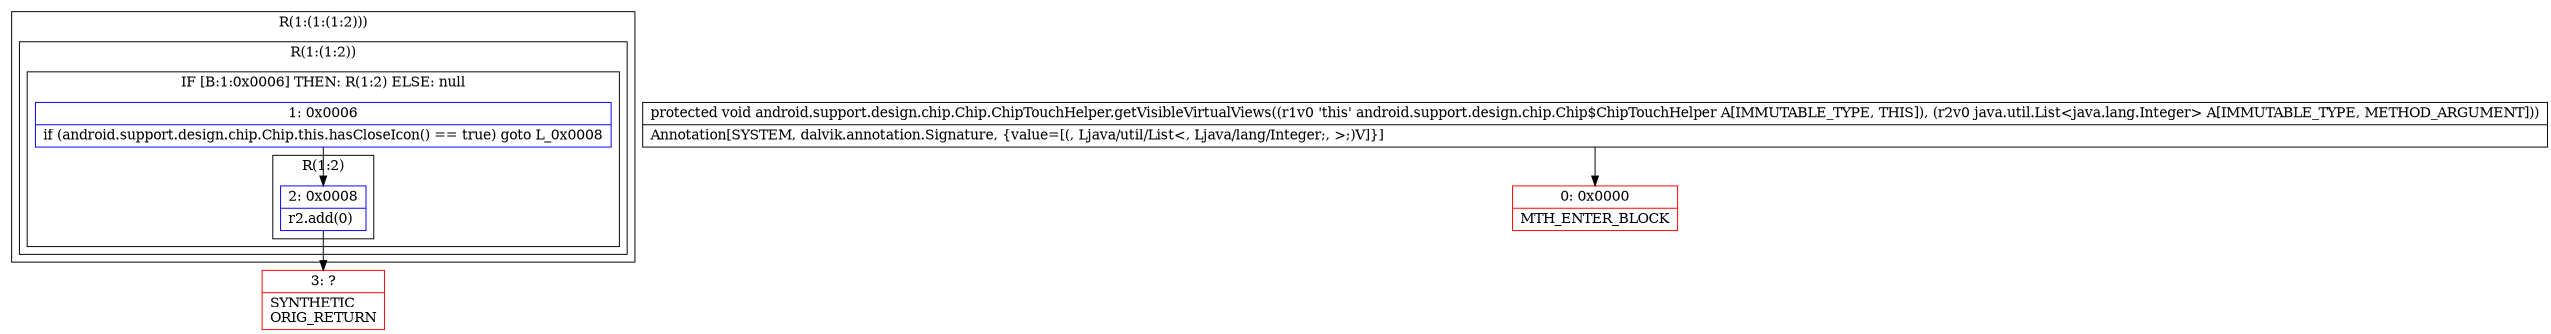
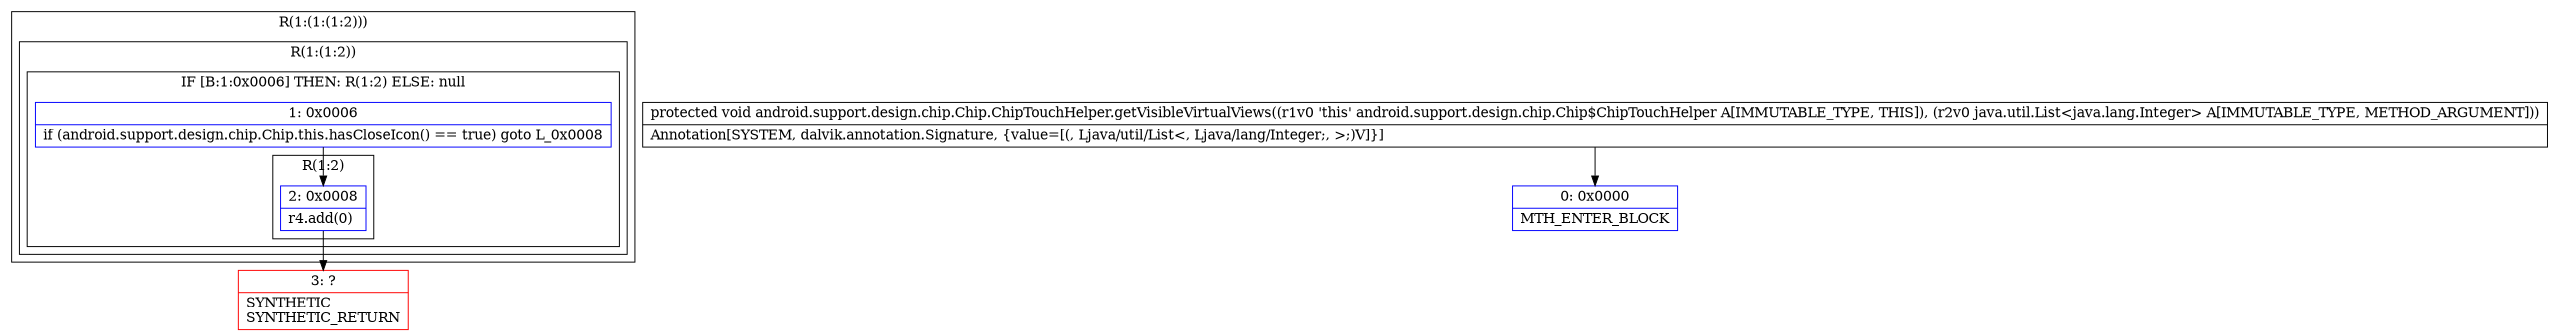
(1595, 208) -> (1595, 208)
(321, 219) -> (321, 219)
(323, 318) -> (323, 318)
